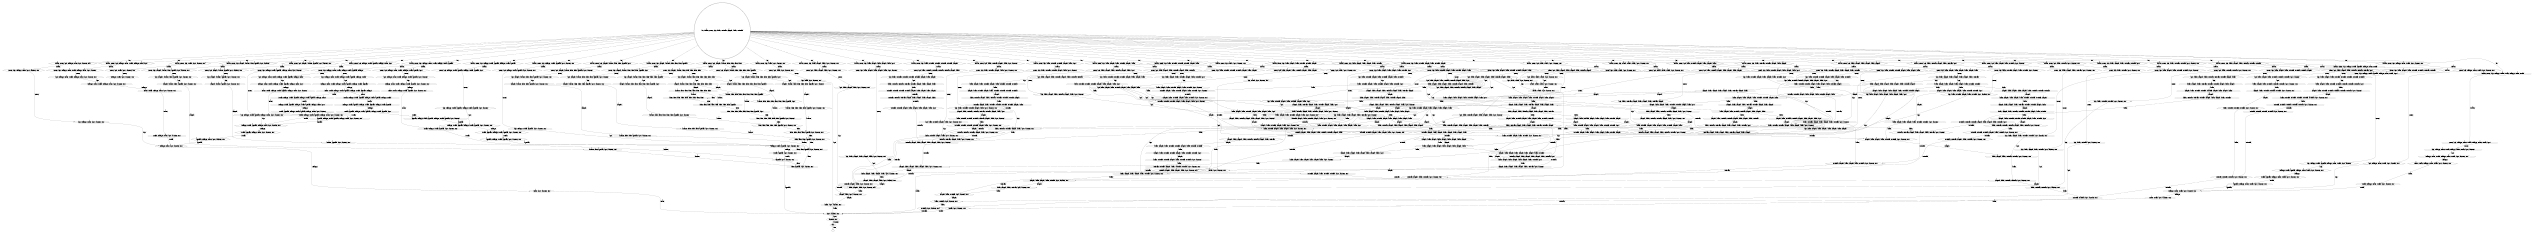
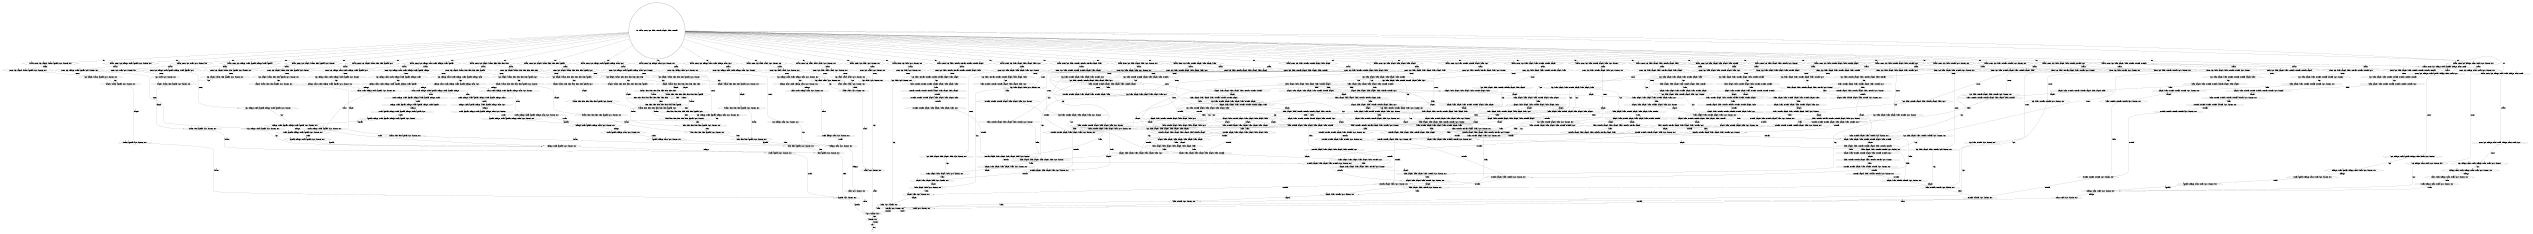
(122, 77) -> (166, 77)
(793, 163) -> (843, 174)
